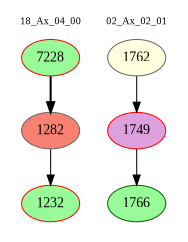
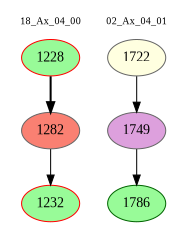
(137, 22) -> (137, 22)
(51, 58) -> (51, 58)
(137, 58) -> (137, 58)
(137, 131) -> (137, 131)
(137, 204) -> (137, 204)
